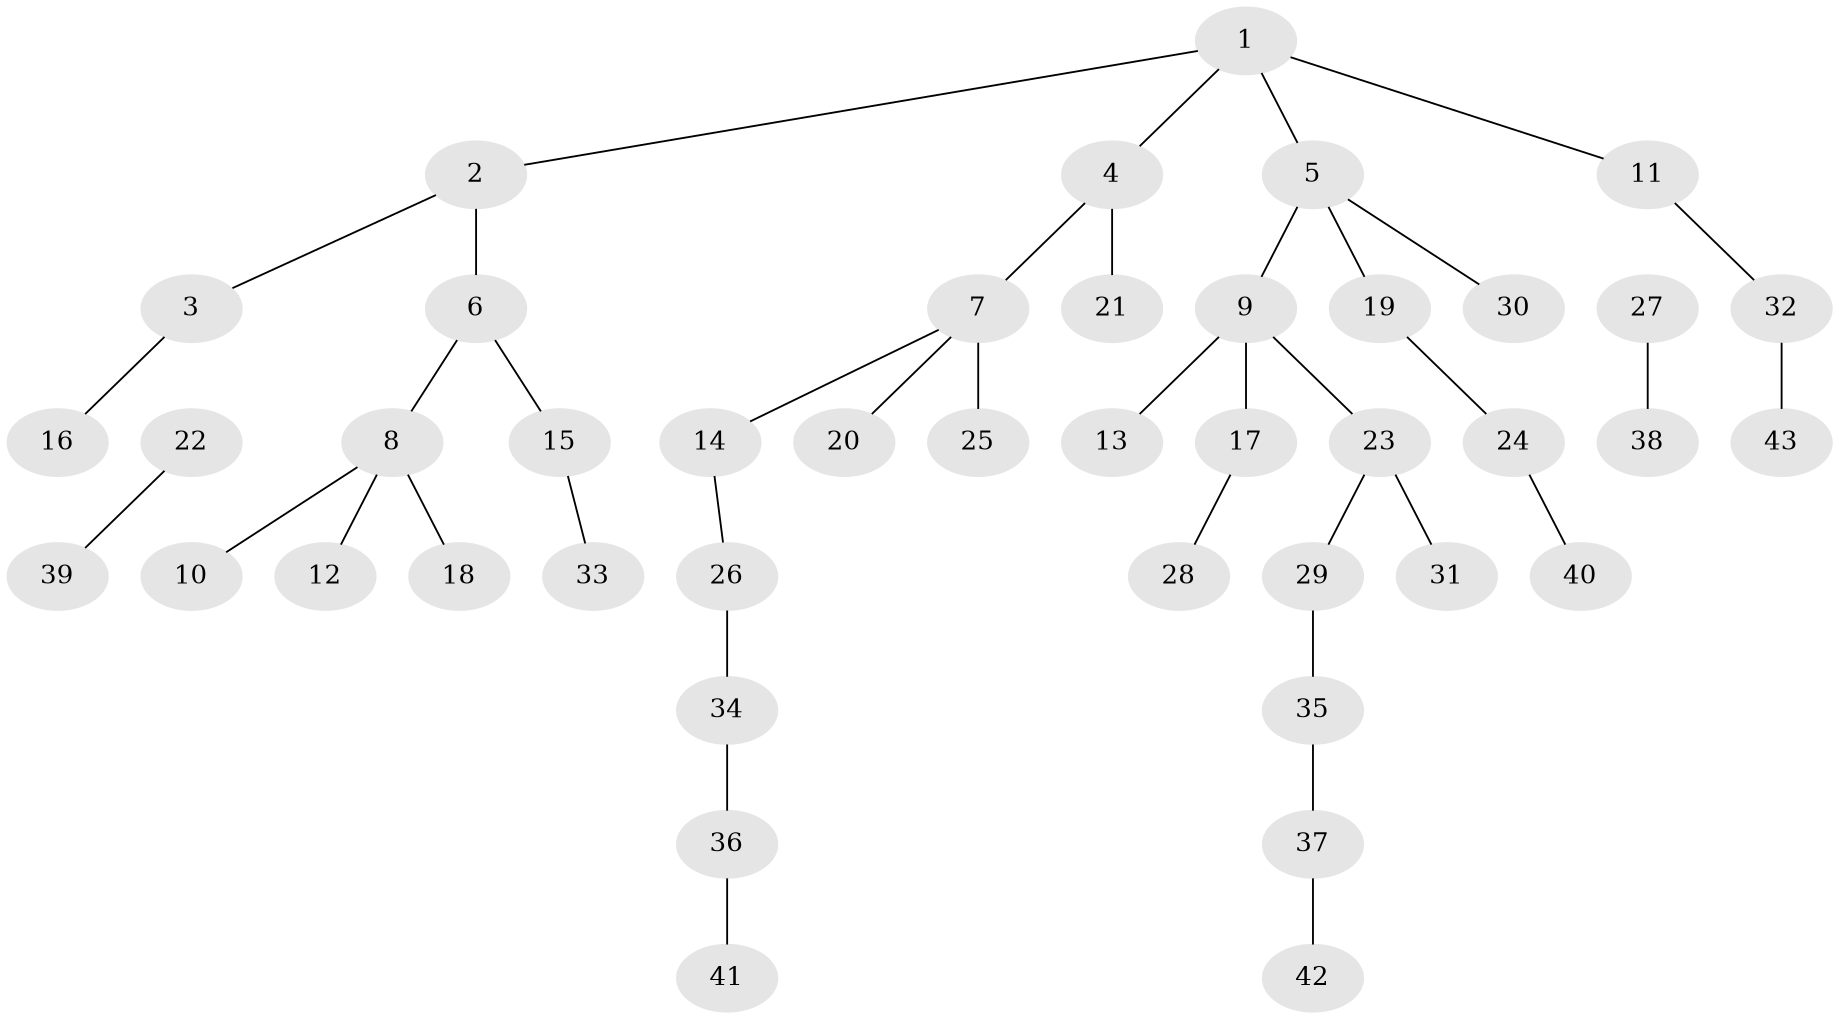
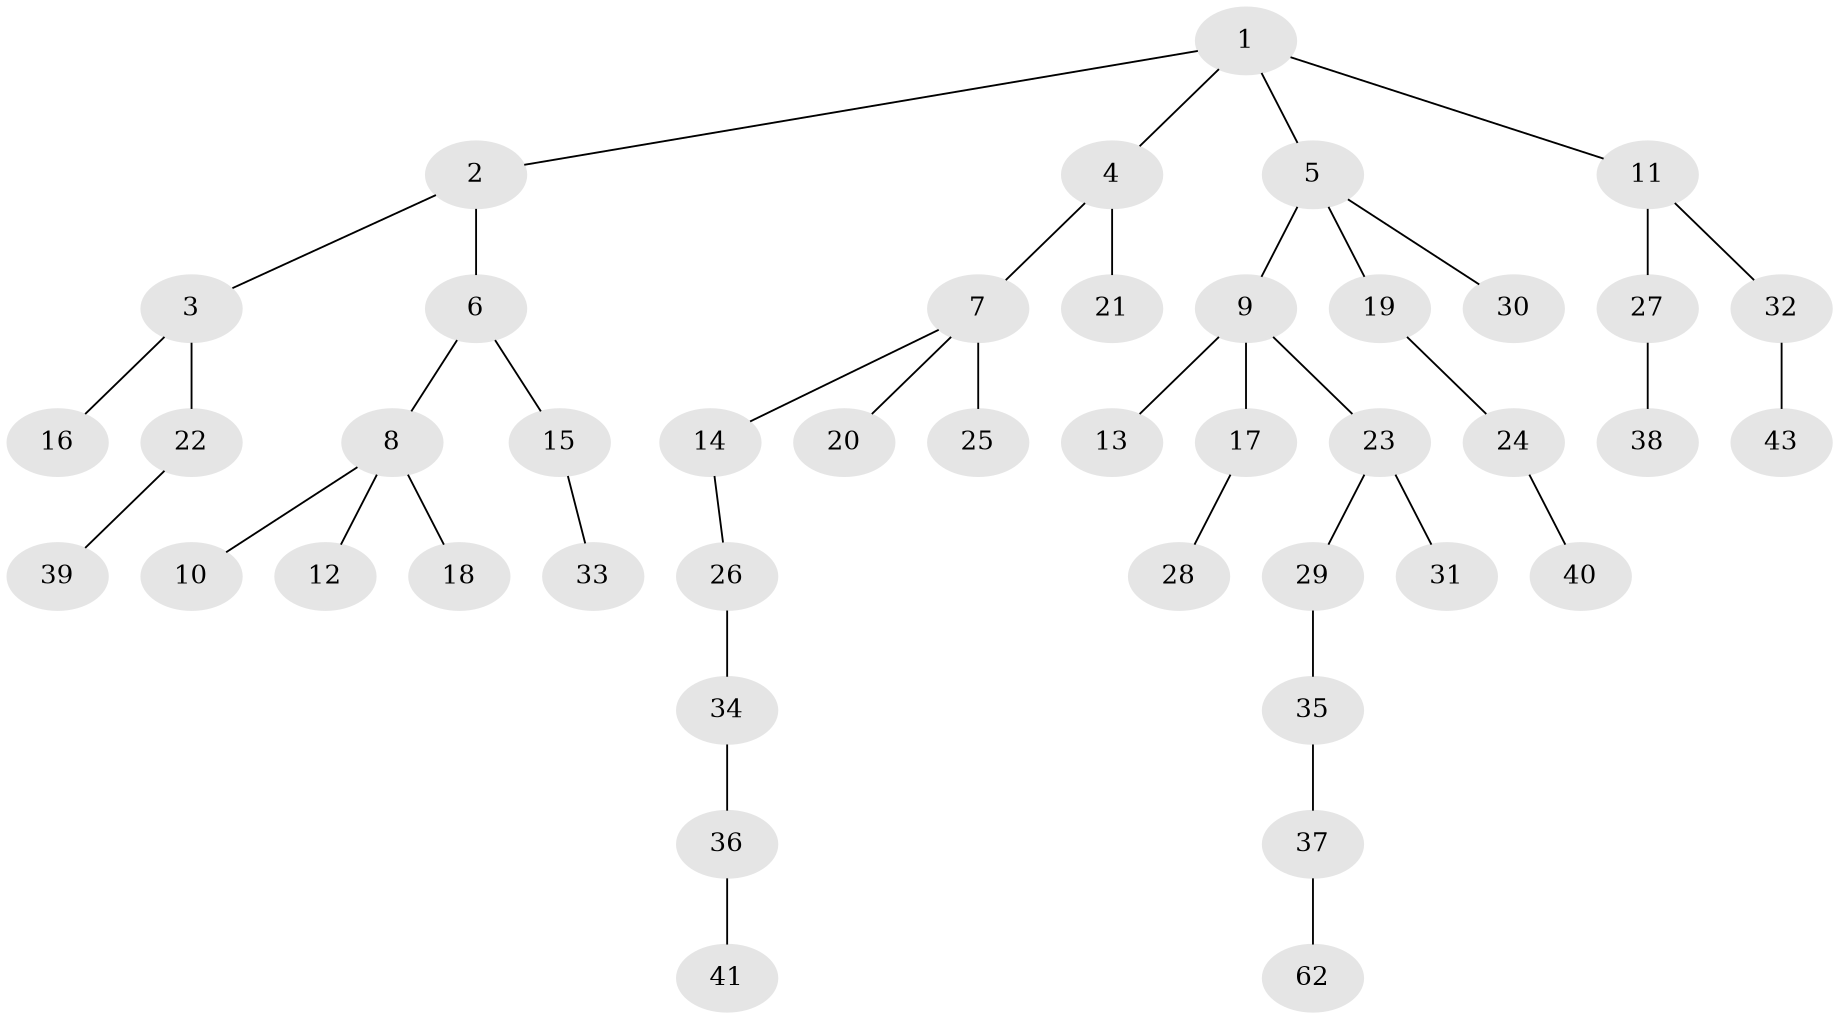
none -> (1648, 242)
none -> (192, 376)
(1313, 978) -> (1313, 978)
